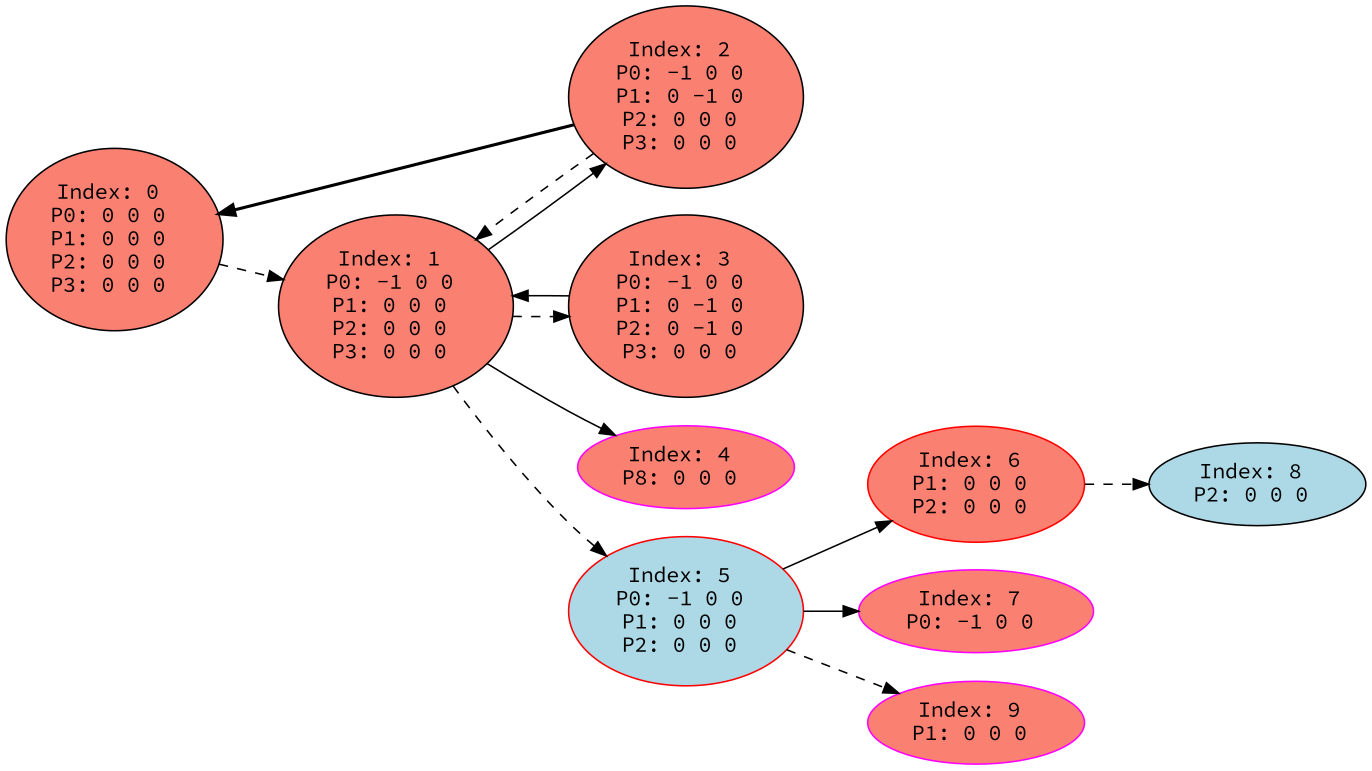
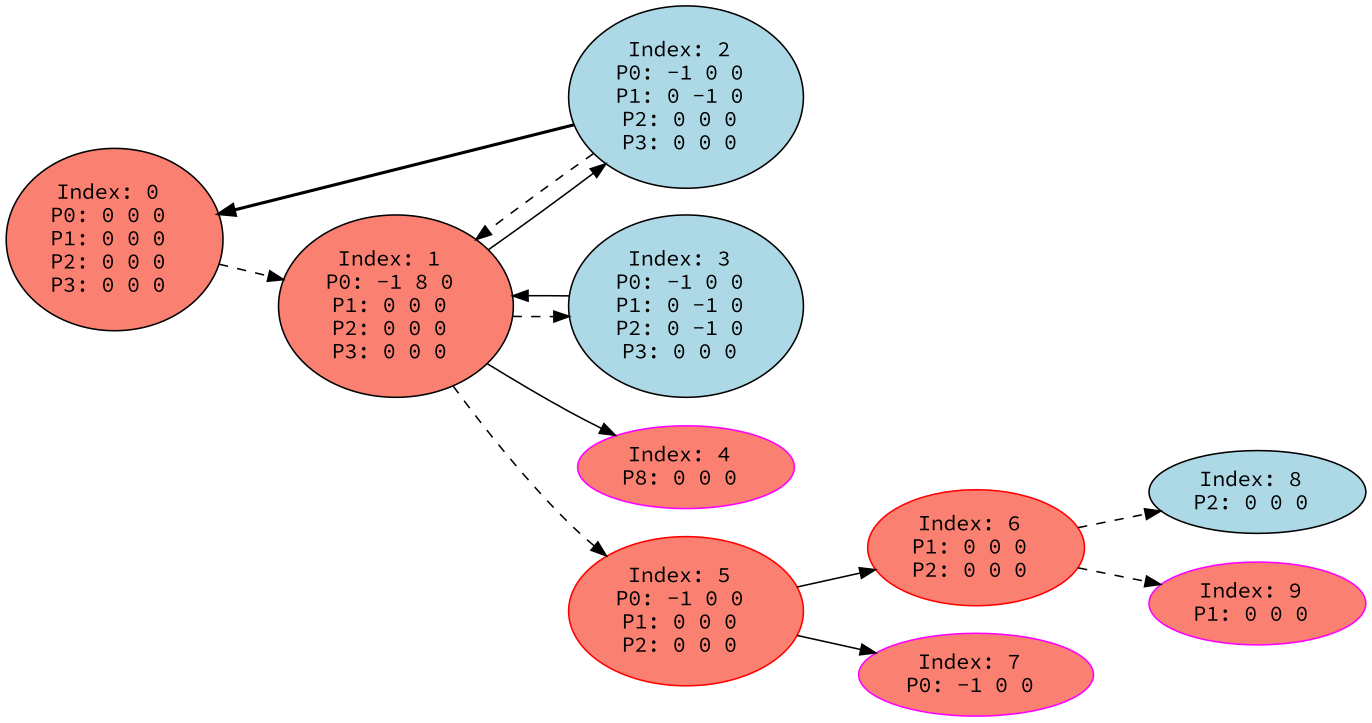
(686, 97) -> (686, 97)
(396, 306) -> (396, 306)
(686, 306) -> (686, 306)
(686, 611) -> (686, 611)
(836, 669) -> (1112, 575)
